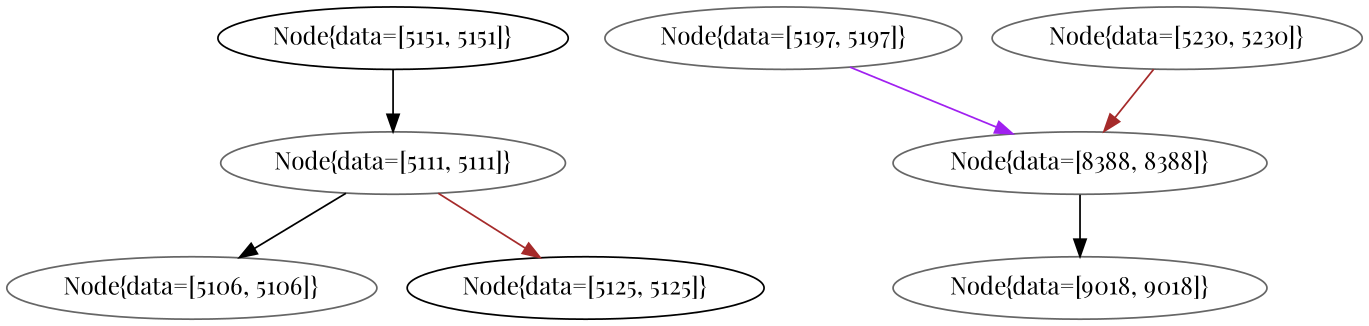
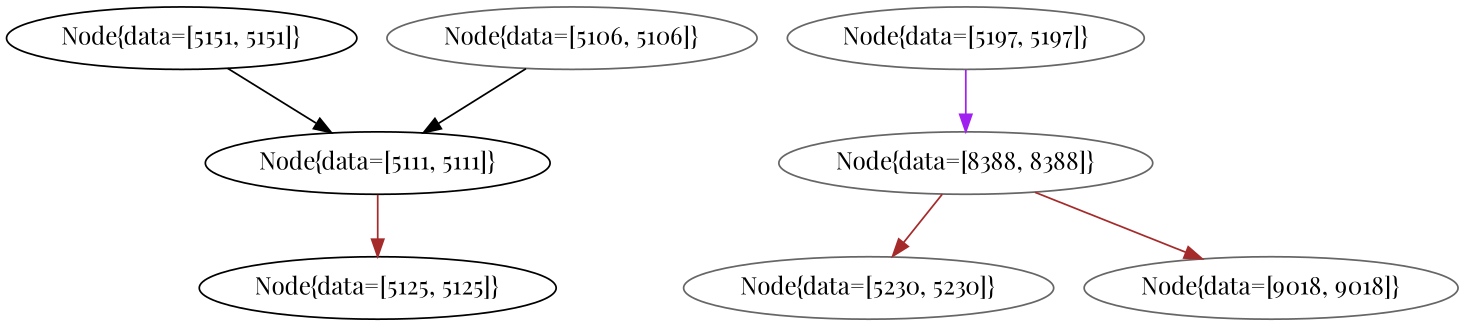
(1134, 94) -> (923, 218)
(393, 163) -> (378, 163)
(1080, 217) -> (1110, 222)
(300, 221) -> (482, 96)
